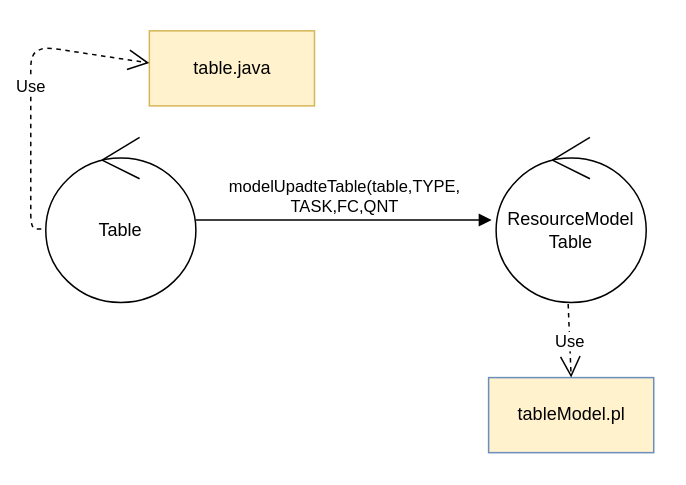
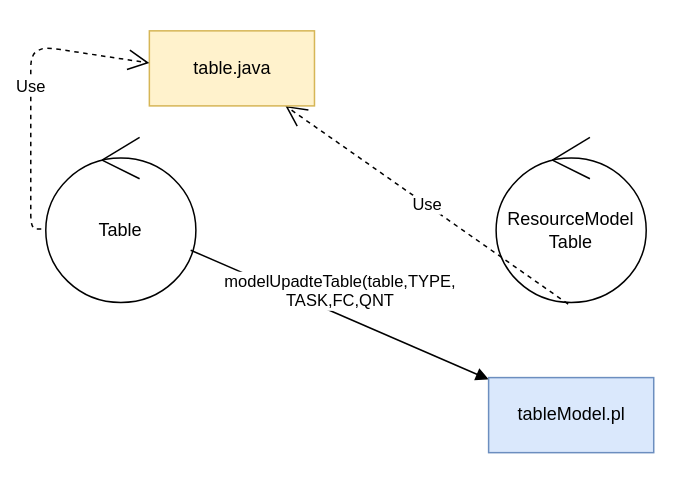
(320, 220) -> (403, 342)
(569, 339) -> (428, 206)
(571, 415) -> (571, 415)
